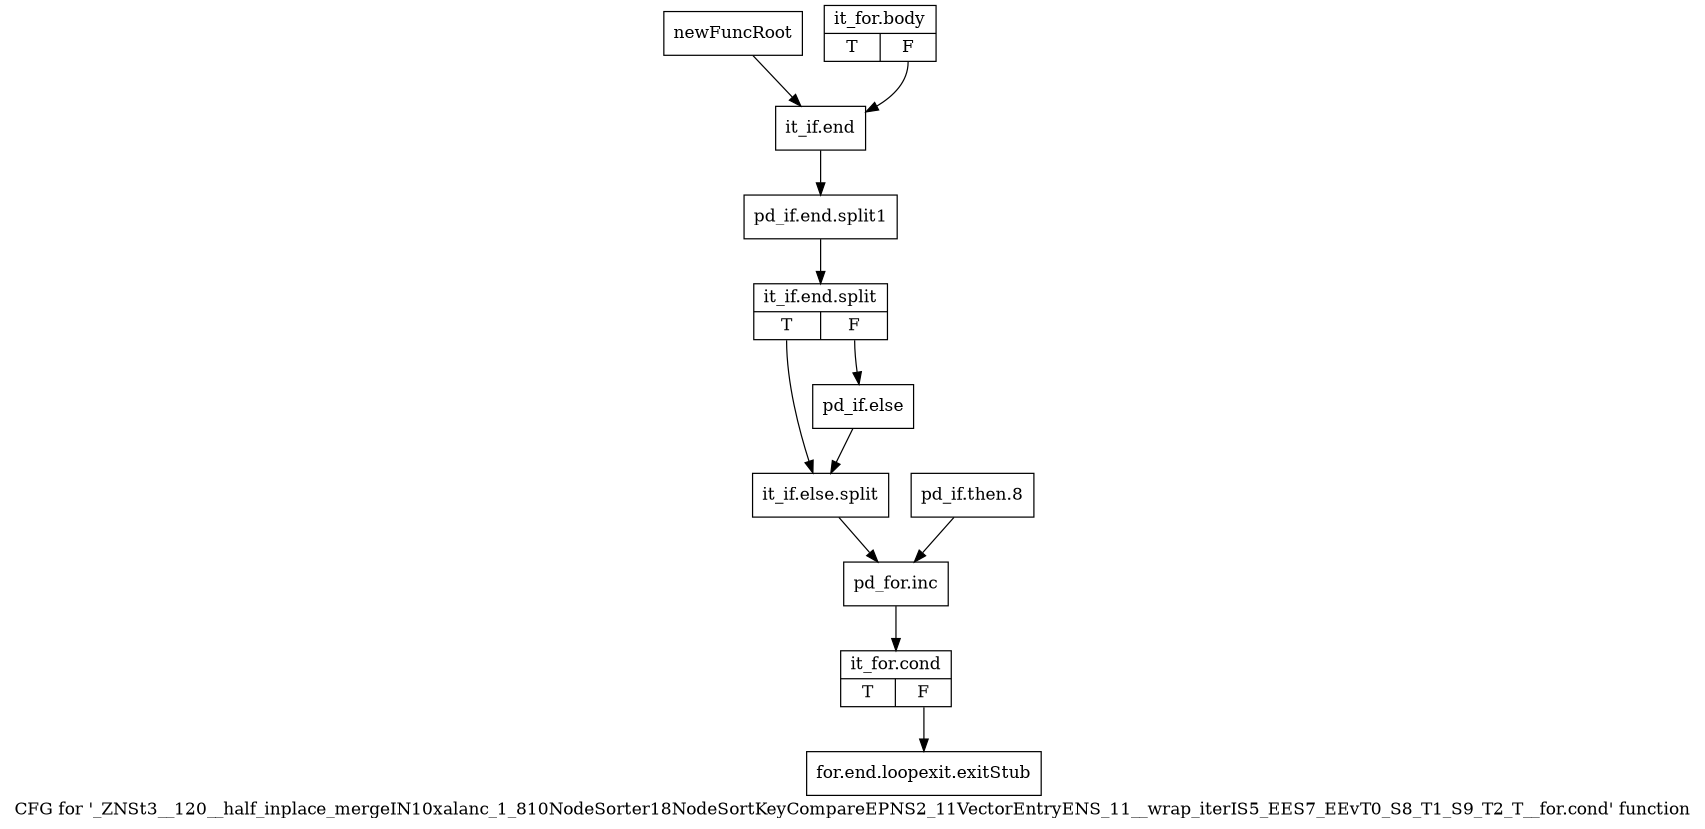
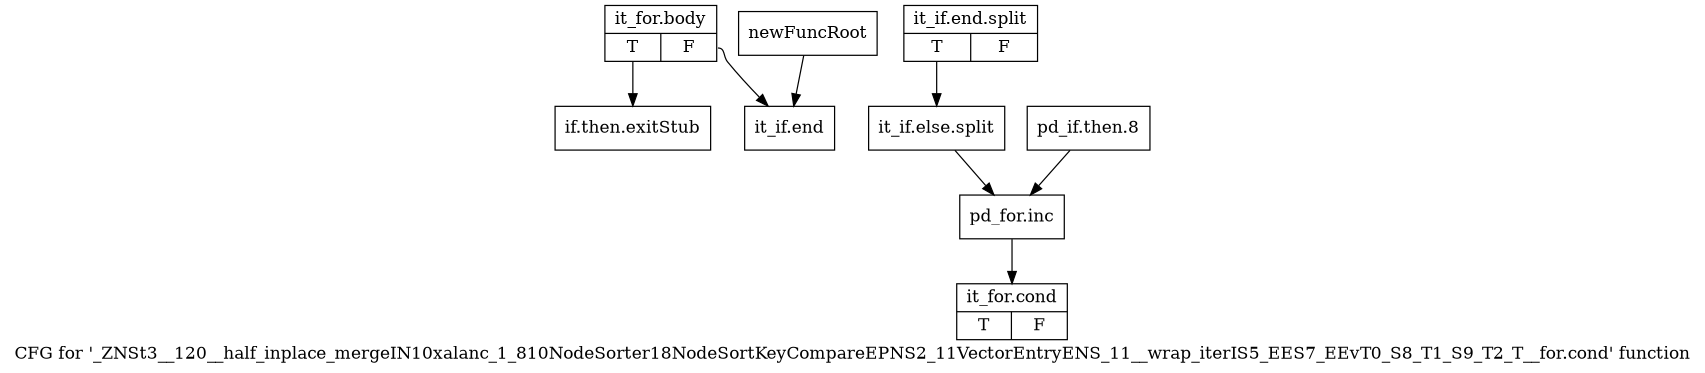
none -> (633, 128)
(821, 217) -> none
(863, 407) -> none
(924, 774) -> none
